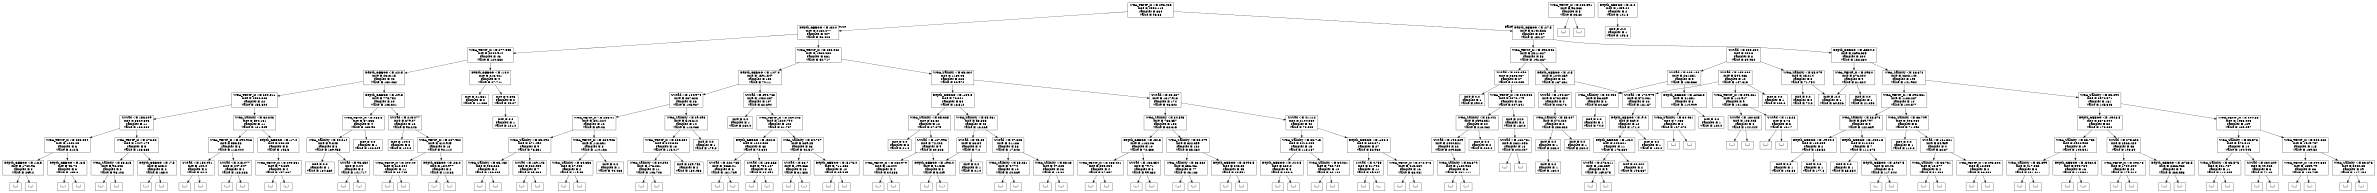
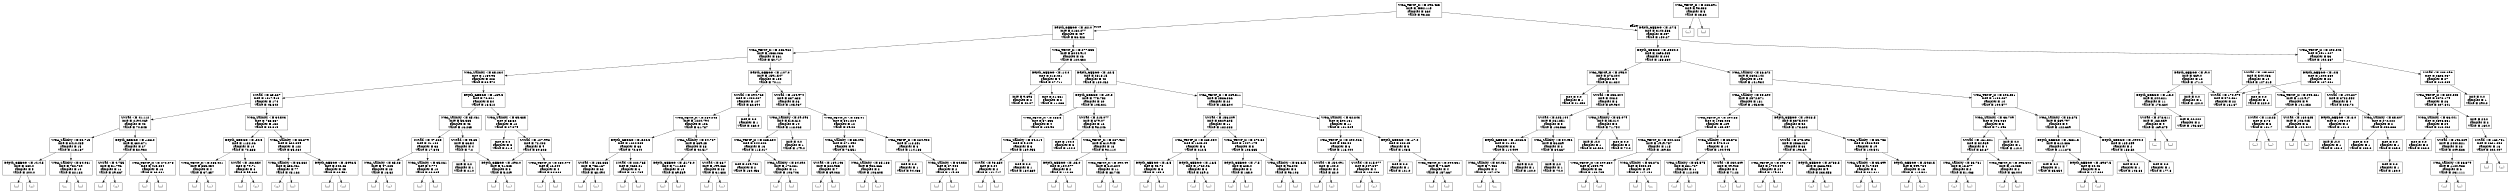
(1843, 89) -> (1608, 88)
(505, 110) -> (1400, 156)
(1634, 110) -> (2208, 88)
none -> (2340, 110)
(368, 145) -> none
